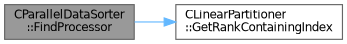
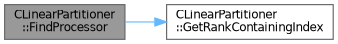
(69, 22) -> (65, 22)
